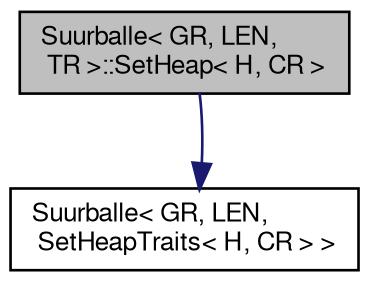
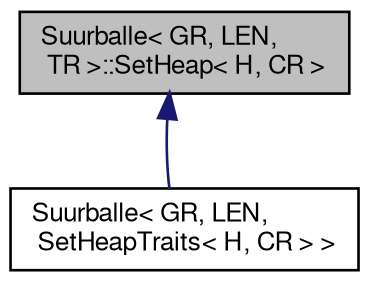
(202, 128) -> (167, 154)
